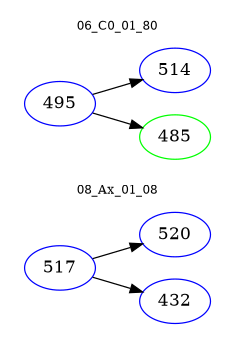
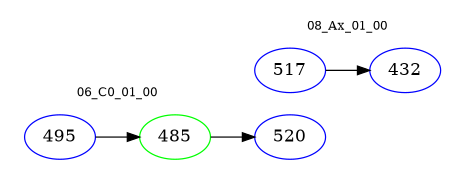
(118, 27) -> (118, 93)
(175, 70) -> none
(118, 191) -> (348, 27)
(112, 253) -> (228, 137)
